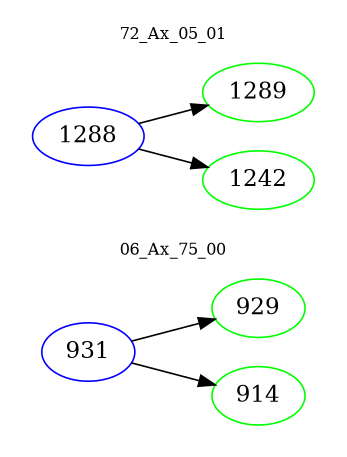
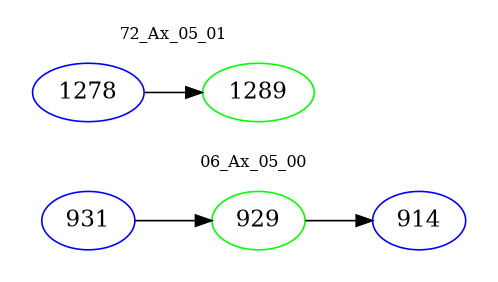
(88, 136) -> (88, 92)
(258, 180) -> none
(173, 251) -> (254, 163)
(165, 372) -> (331, 221)
(258, 396) -> (419, 221)
